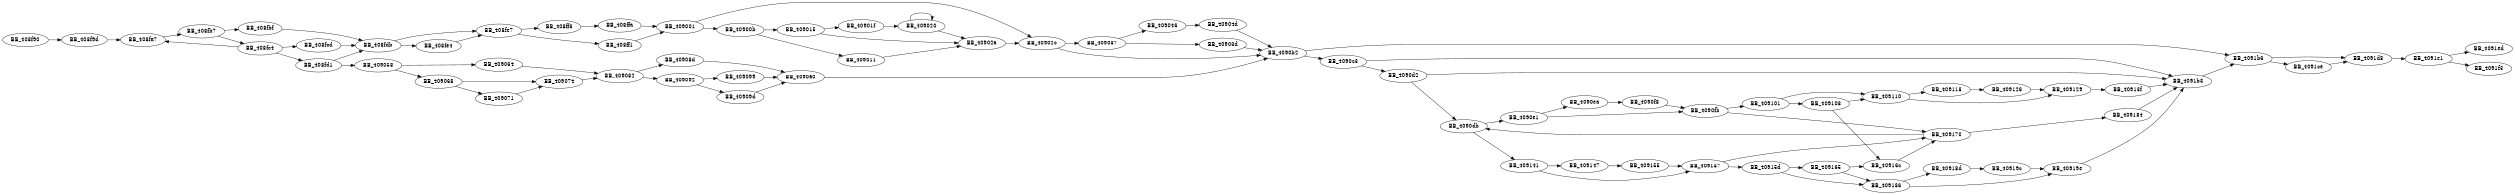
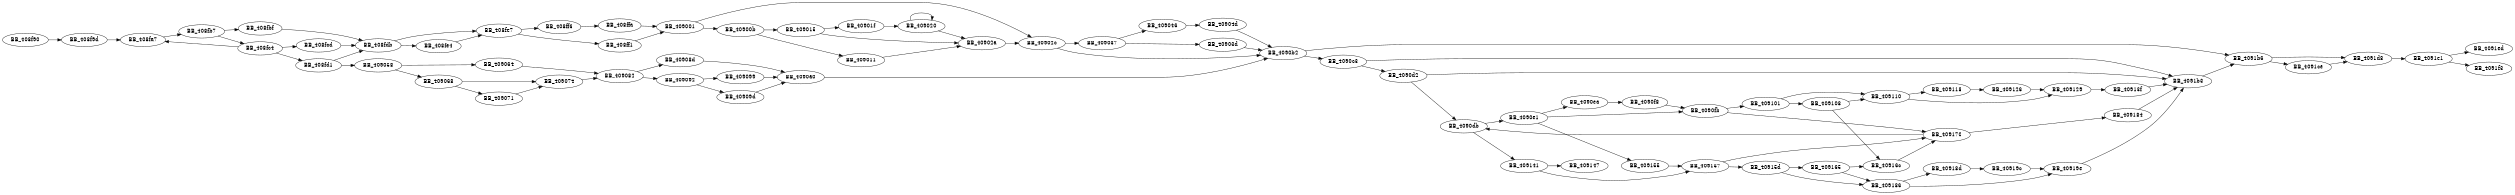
(1613, 166) -> (1583, 141)
